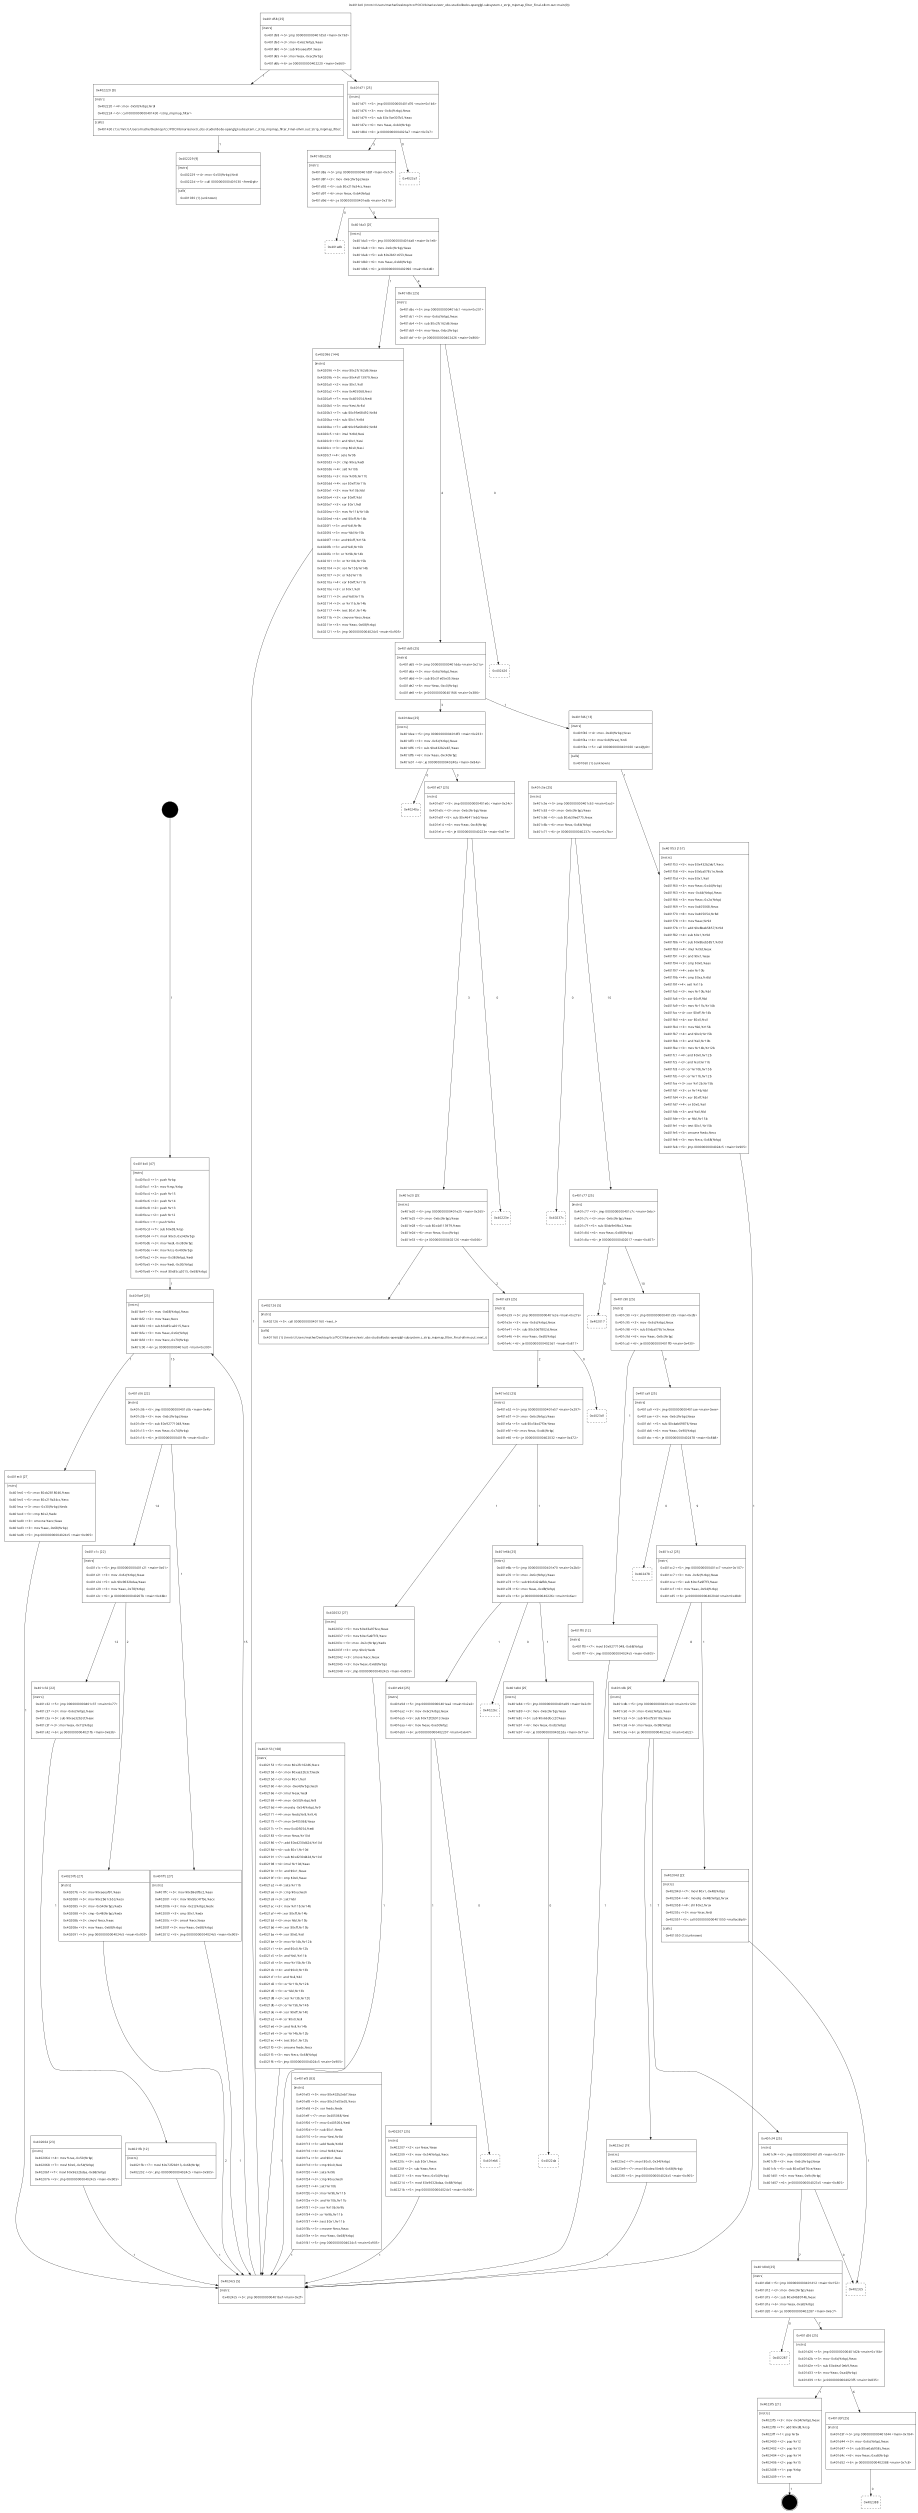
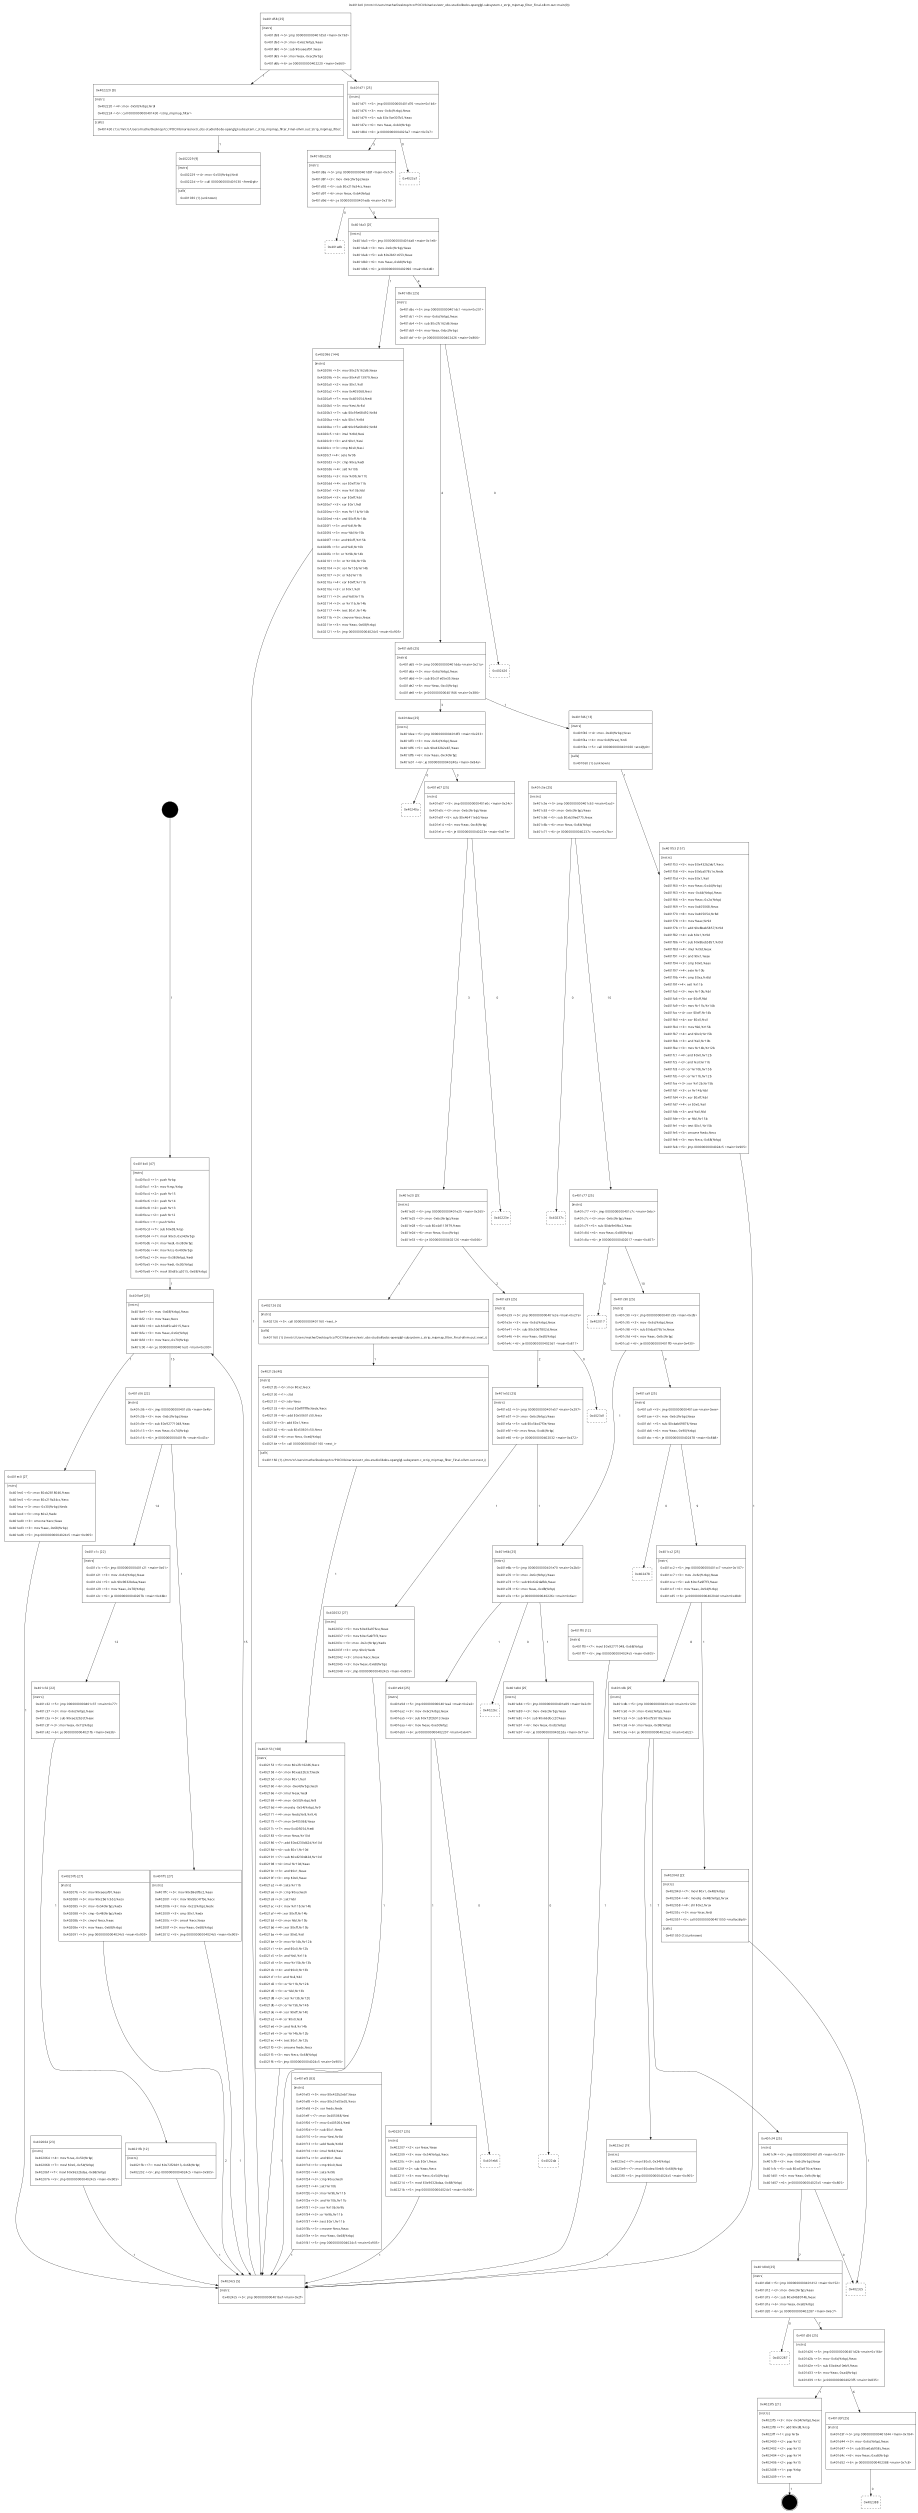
none -> (373, 1416)
(621, 1485) -> (613, 1452)
(122, 1735) -> none
